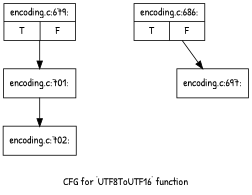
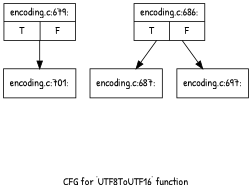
none -> (126, 83)
(40, 141) -> none
